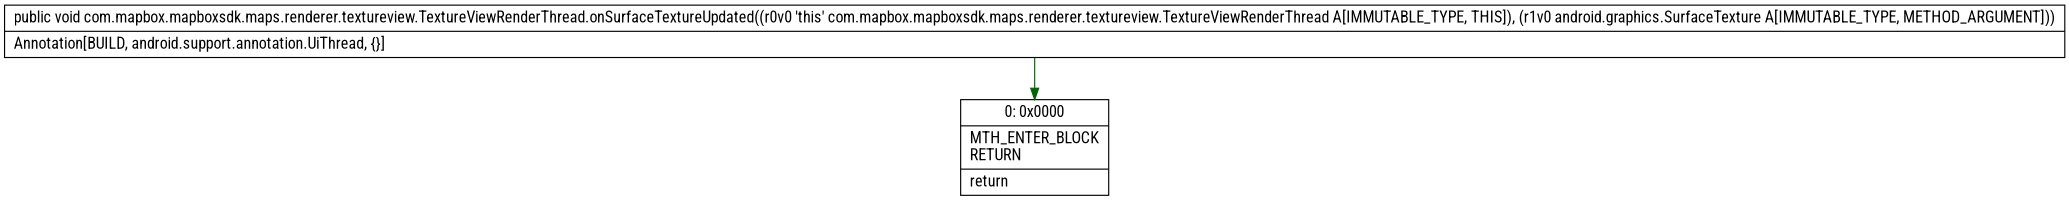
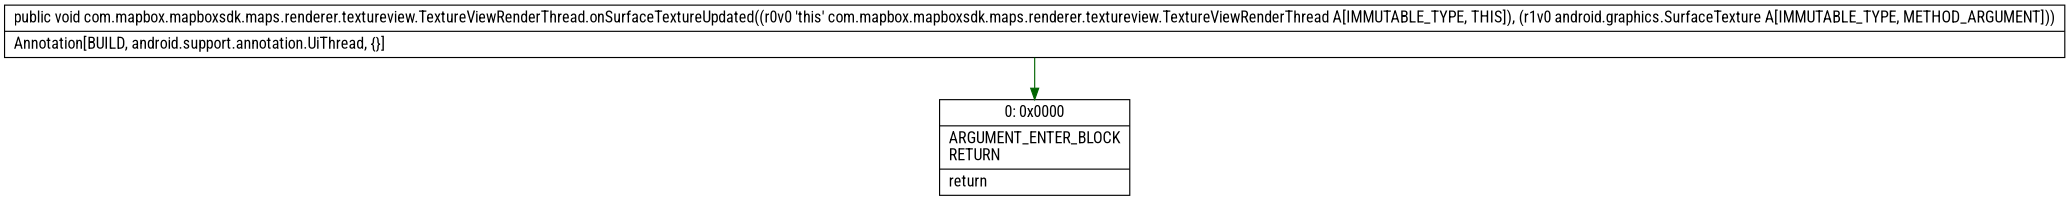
(1035, 138) -> (1035, 138)
